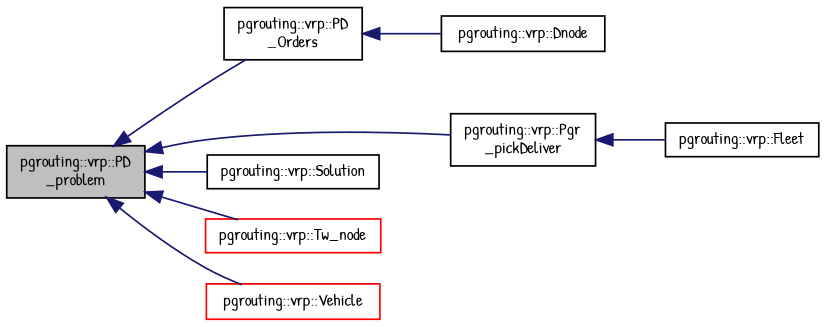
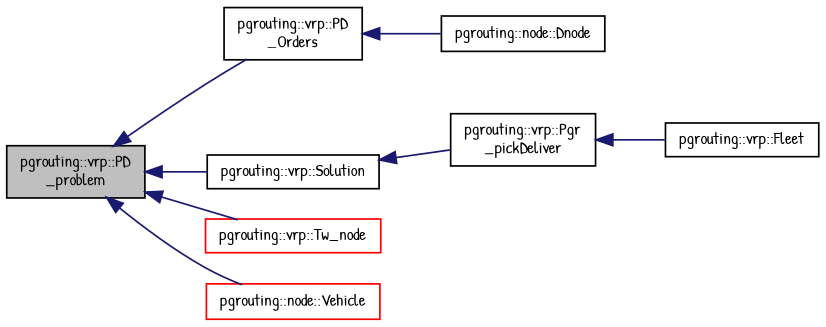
(523, 34) -> (523, 34)
(306, 133) -> (423, 154)
(293, 302) -> (293, 302)
